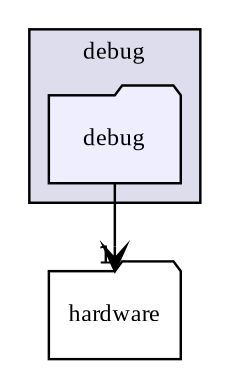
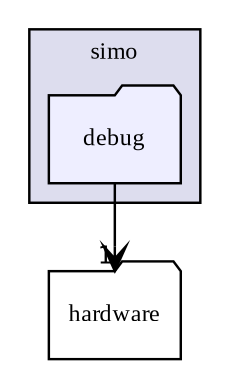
(115, 53) -> (115, 53)
